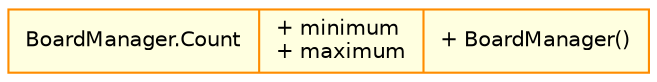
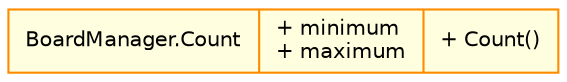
(536, 40) -> (491, 40)
